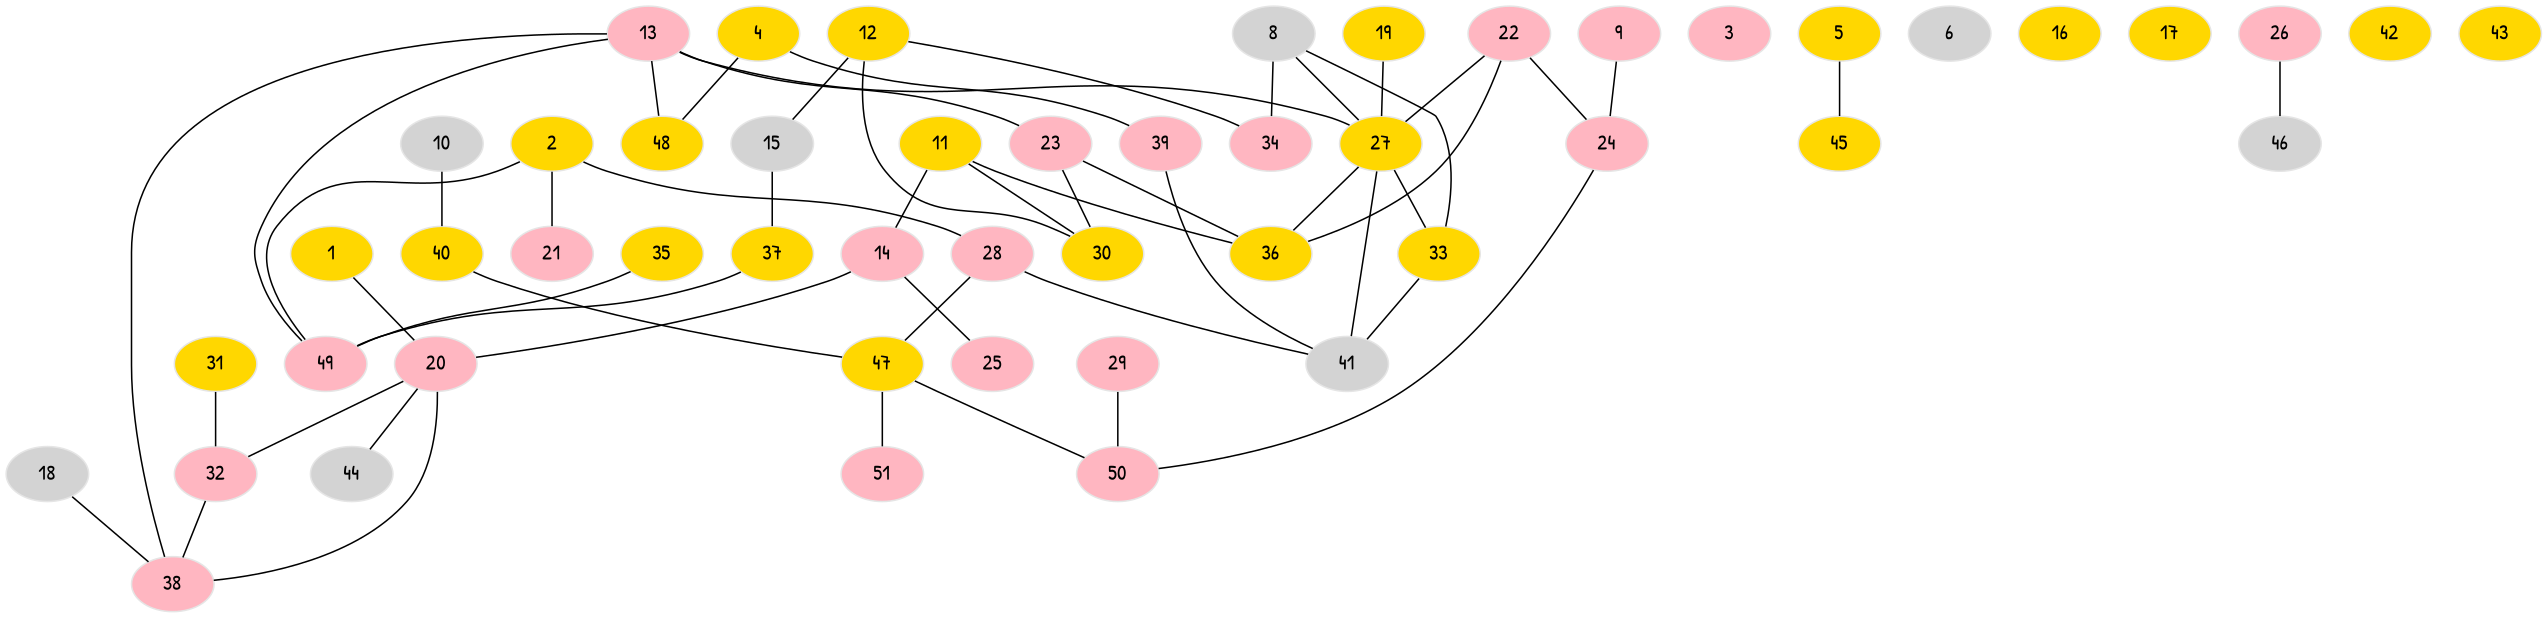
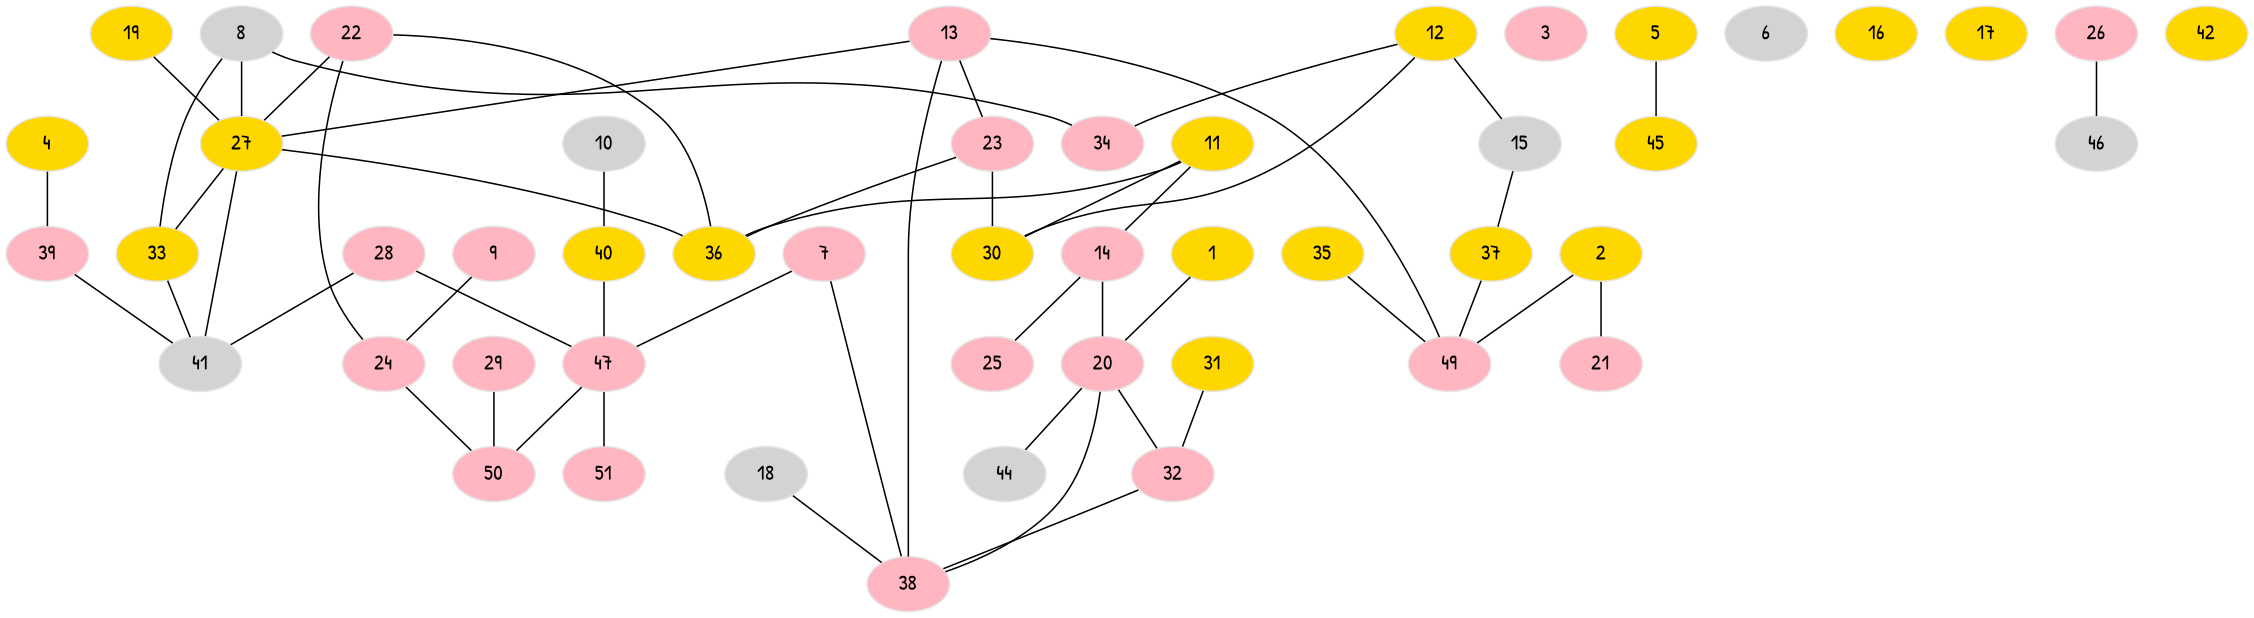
(2500, 34) -> none
(662, 144) -> none
(763, 198) -> none
none -> (824, 254)
(882, 364) -> (604, 364)
